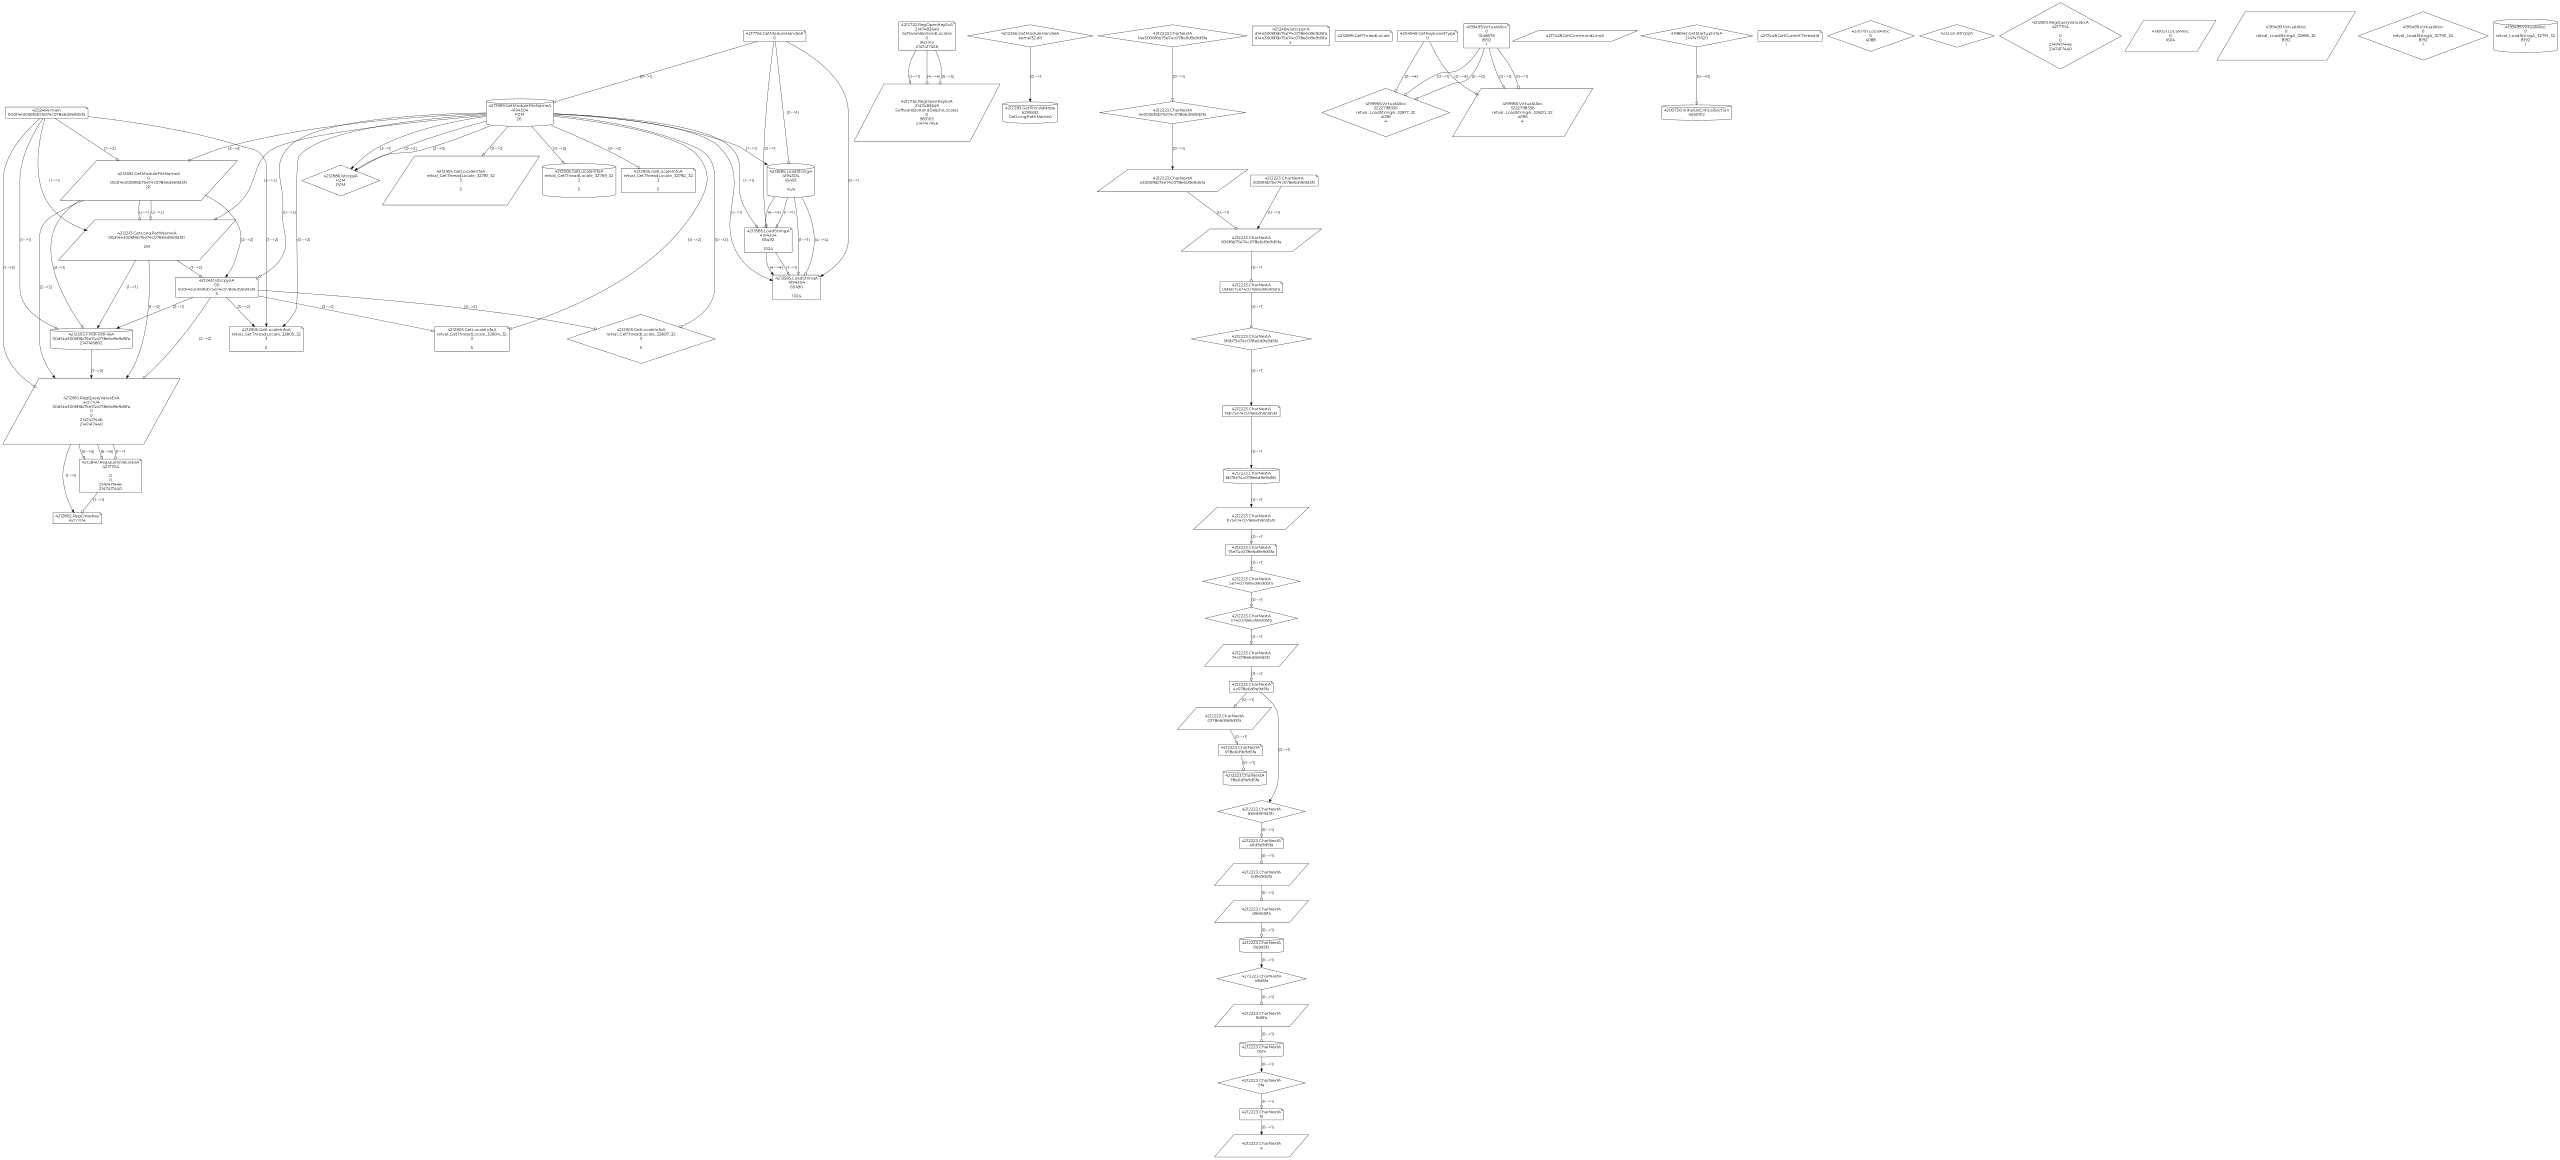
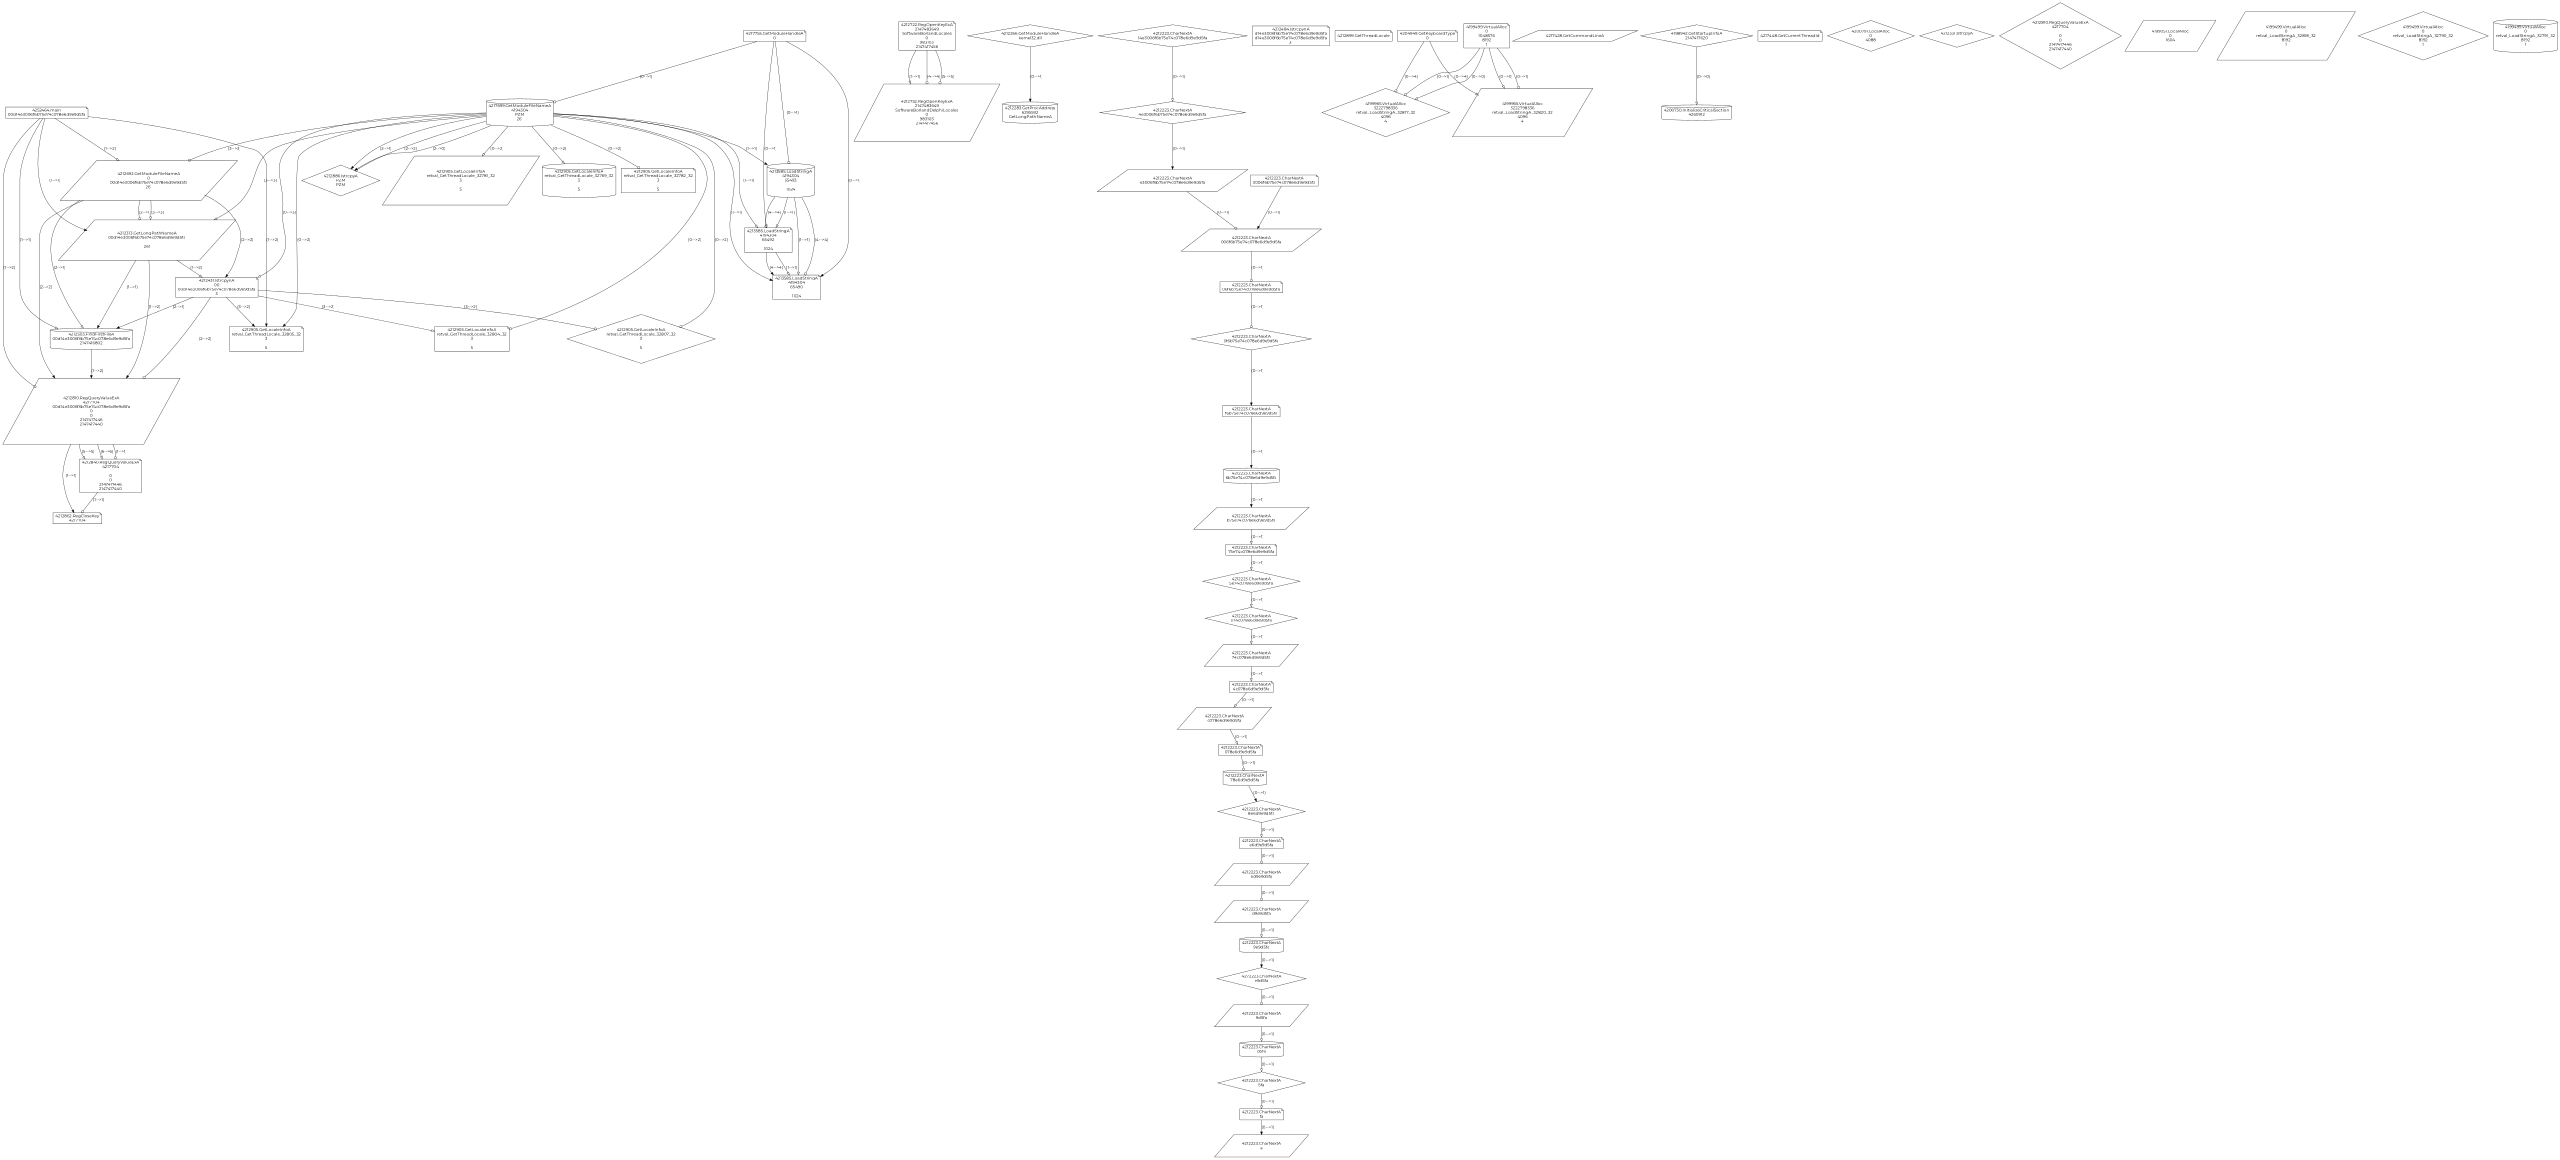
(1278, 743) -> (1252, 792)
(1262, 1033) -> (1262, 1033)
(1262, 1063) -> (1262, 1063)
